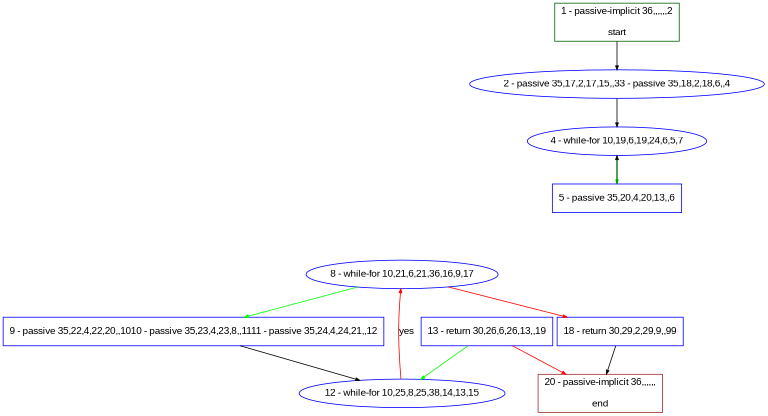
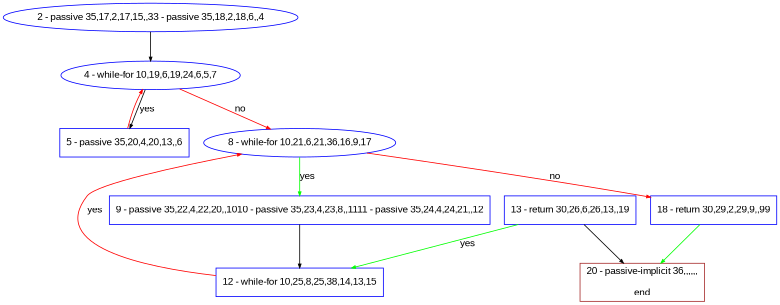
(617, 22) -> none
none -> (223, 108)
(617, 168) -> (138, 107)
(617, 172) -> (133, 110)
(612, 358) -> (682, 242)
(537, 359) -> (602, 242)
(402, 393) -> (300, 282)
